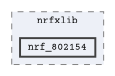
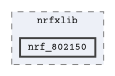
(58, 47) -> (58, 47)
